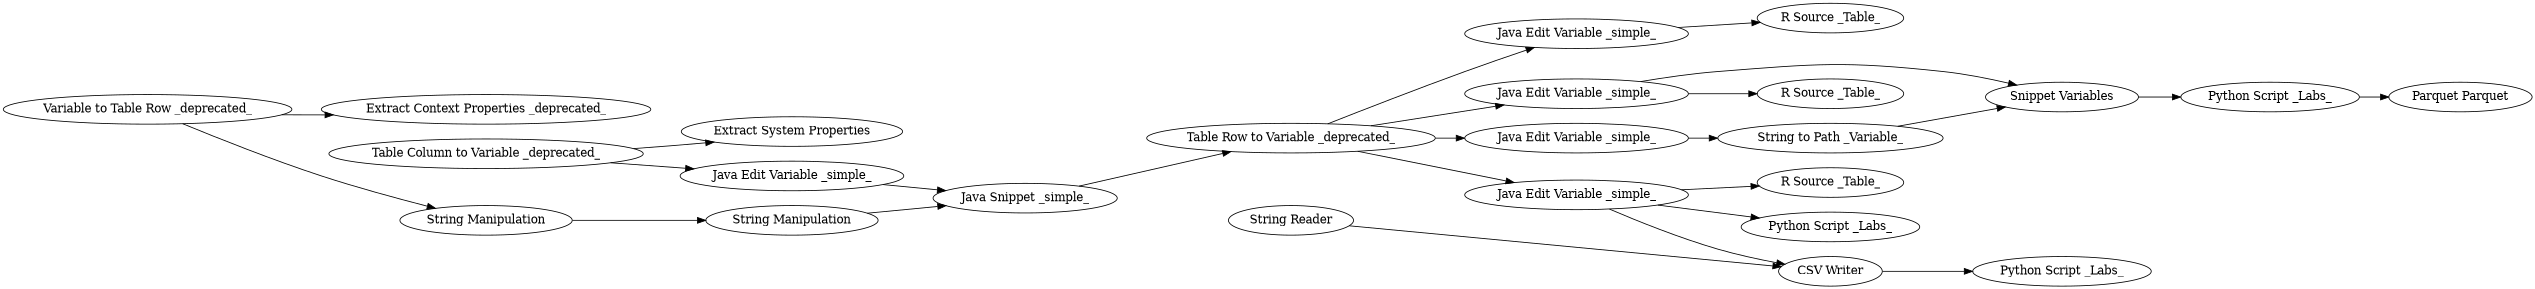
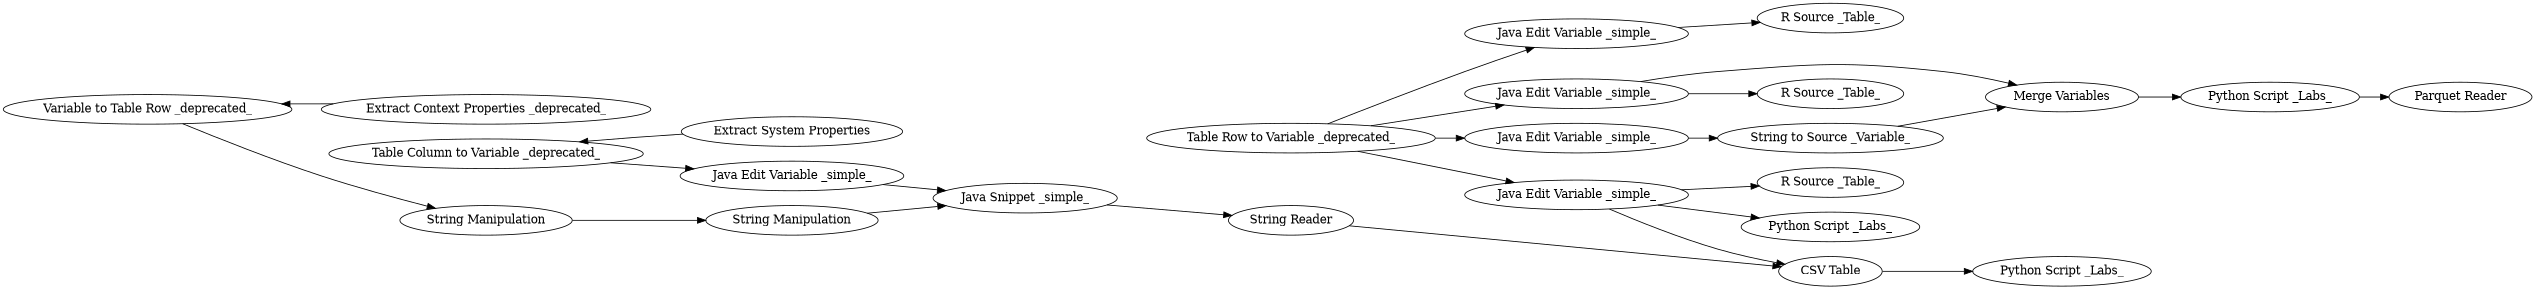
(2062, 97) -> (2062, 97)
(2460, 97) -> (2460, 97)
(303, 115) -> (312, 104)
(1830, 138) -> (1830, 138)
(670, 146) -> (635, 137)
(1151, 170) -> (1165, 210)
(1830, 271) -> (1830, 271)
